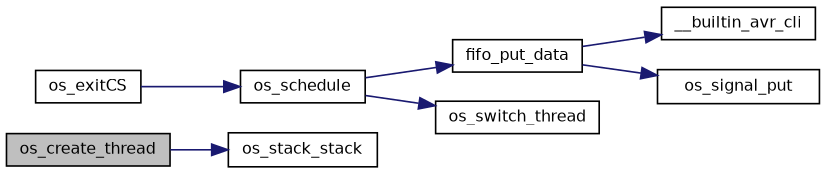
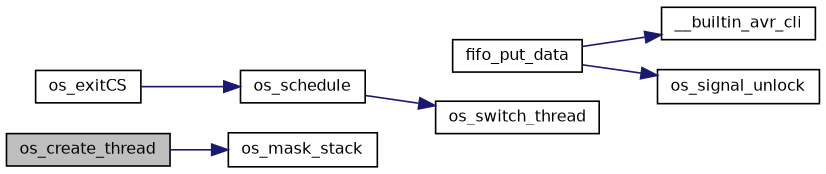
(401, 73) -> none
(738, 87) -> (738, 87)
(303, 150) -> (303, 150)
